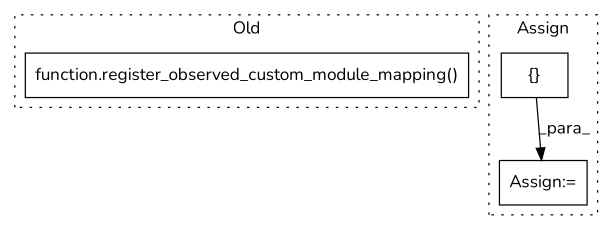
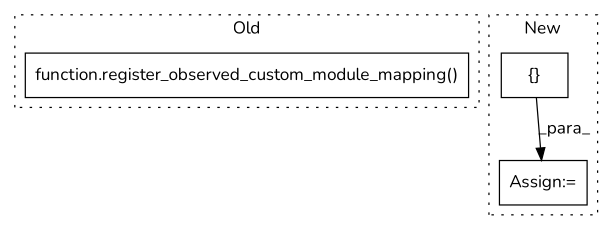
(543, 29) -> (543, 29)
